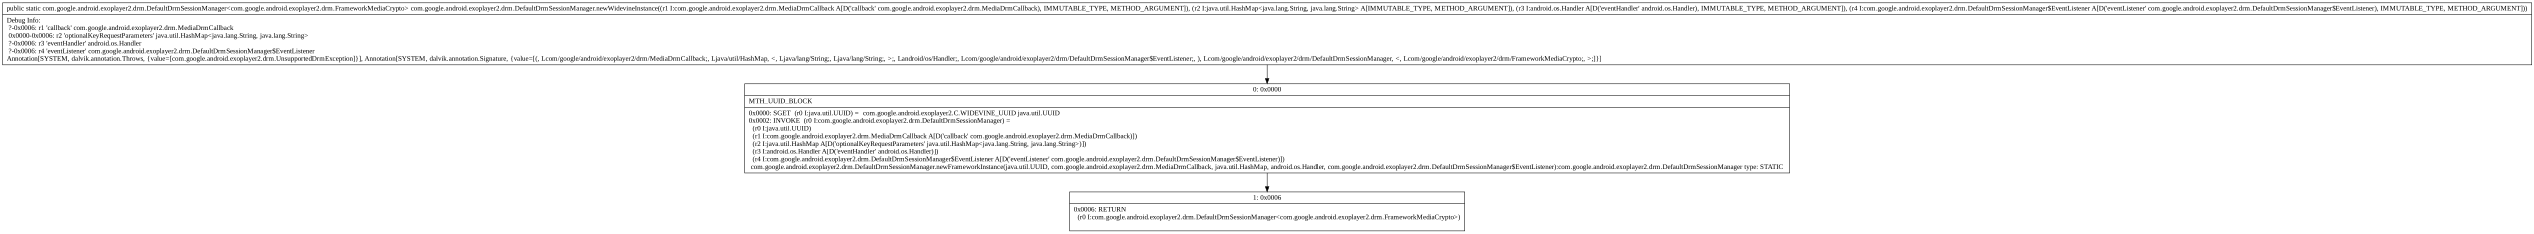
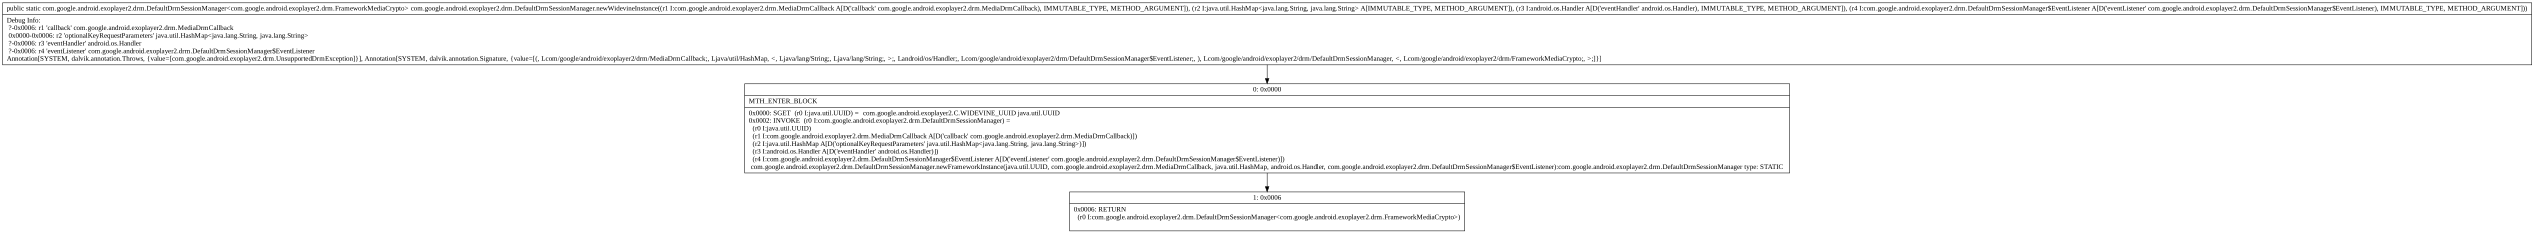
(781, 101) -> (783, 101)
